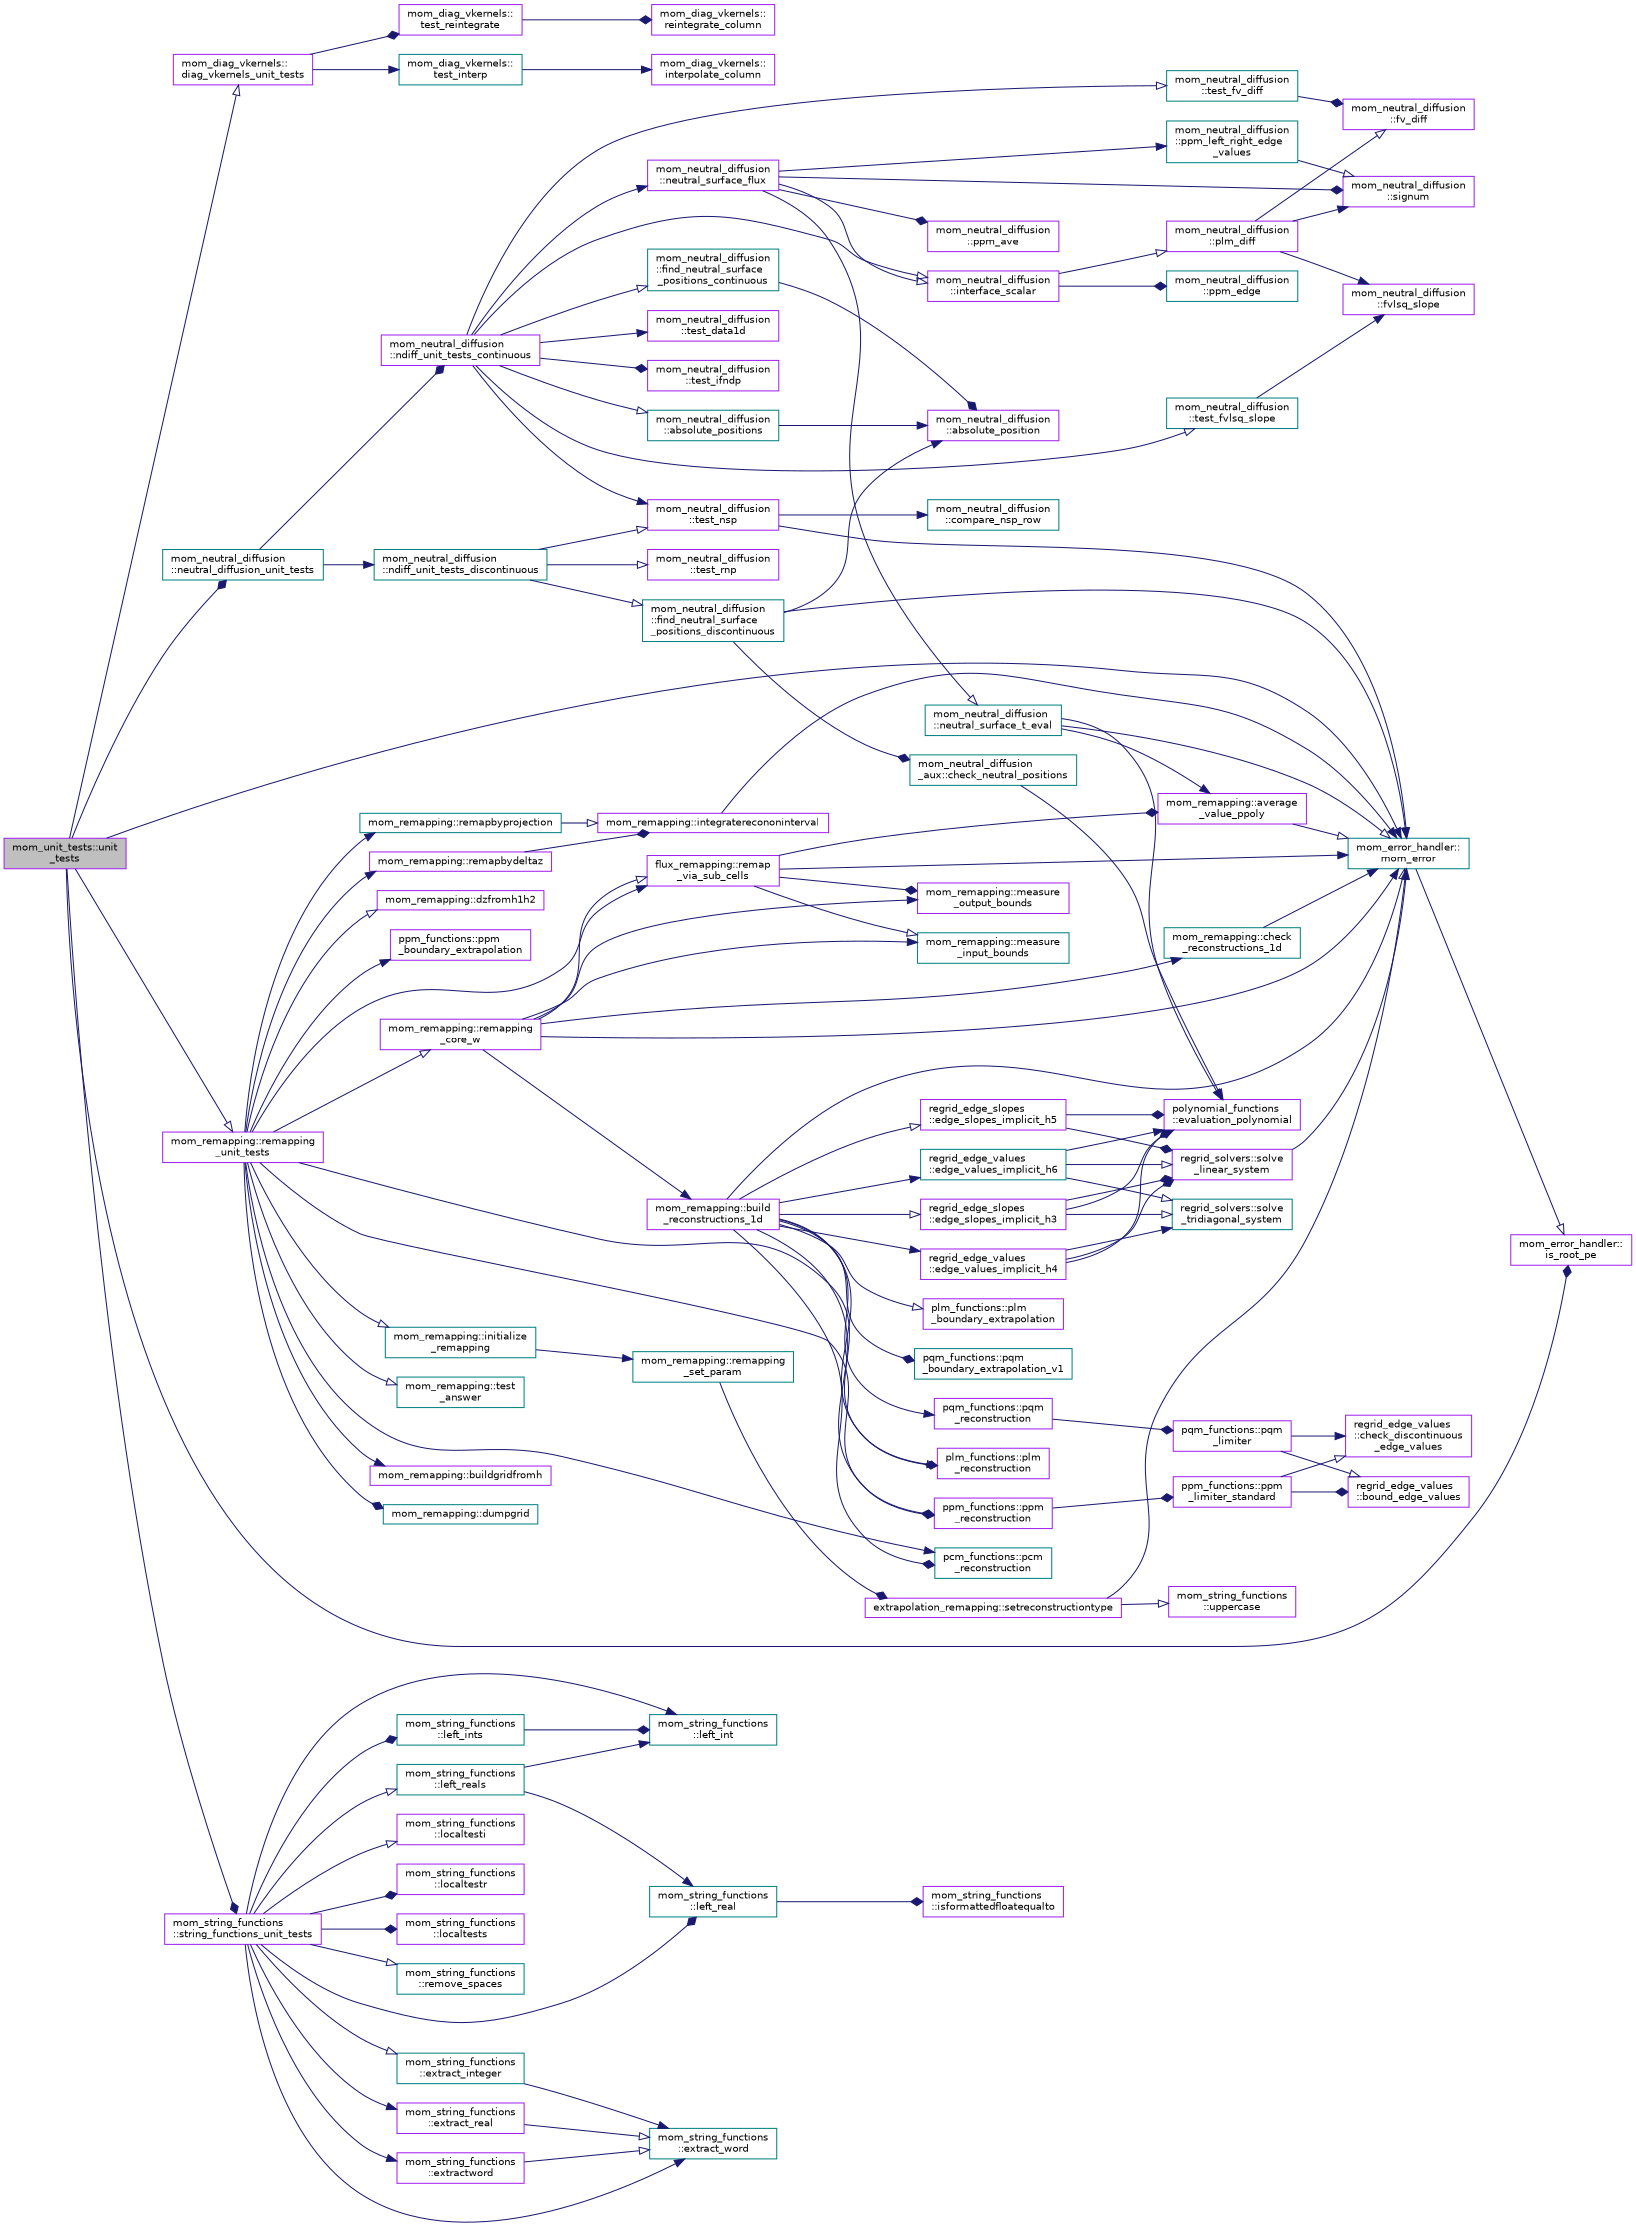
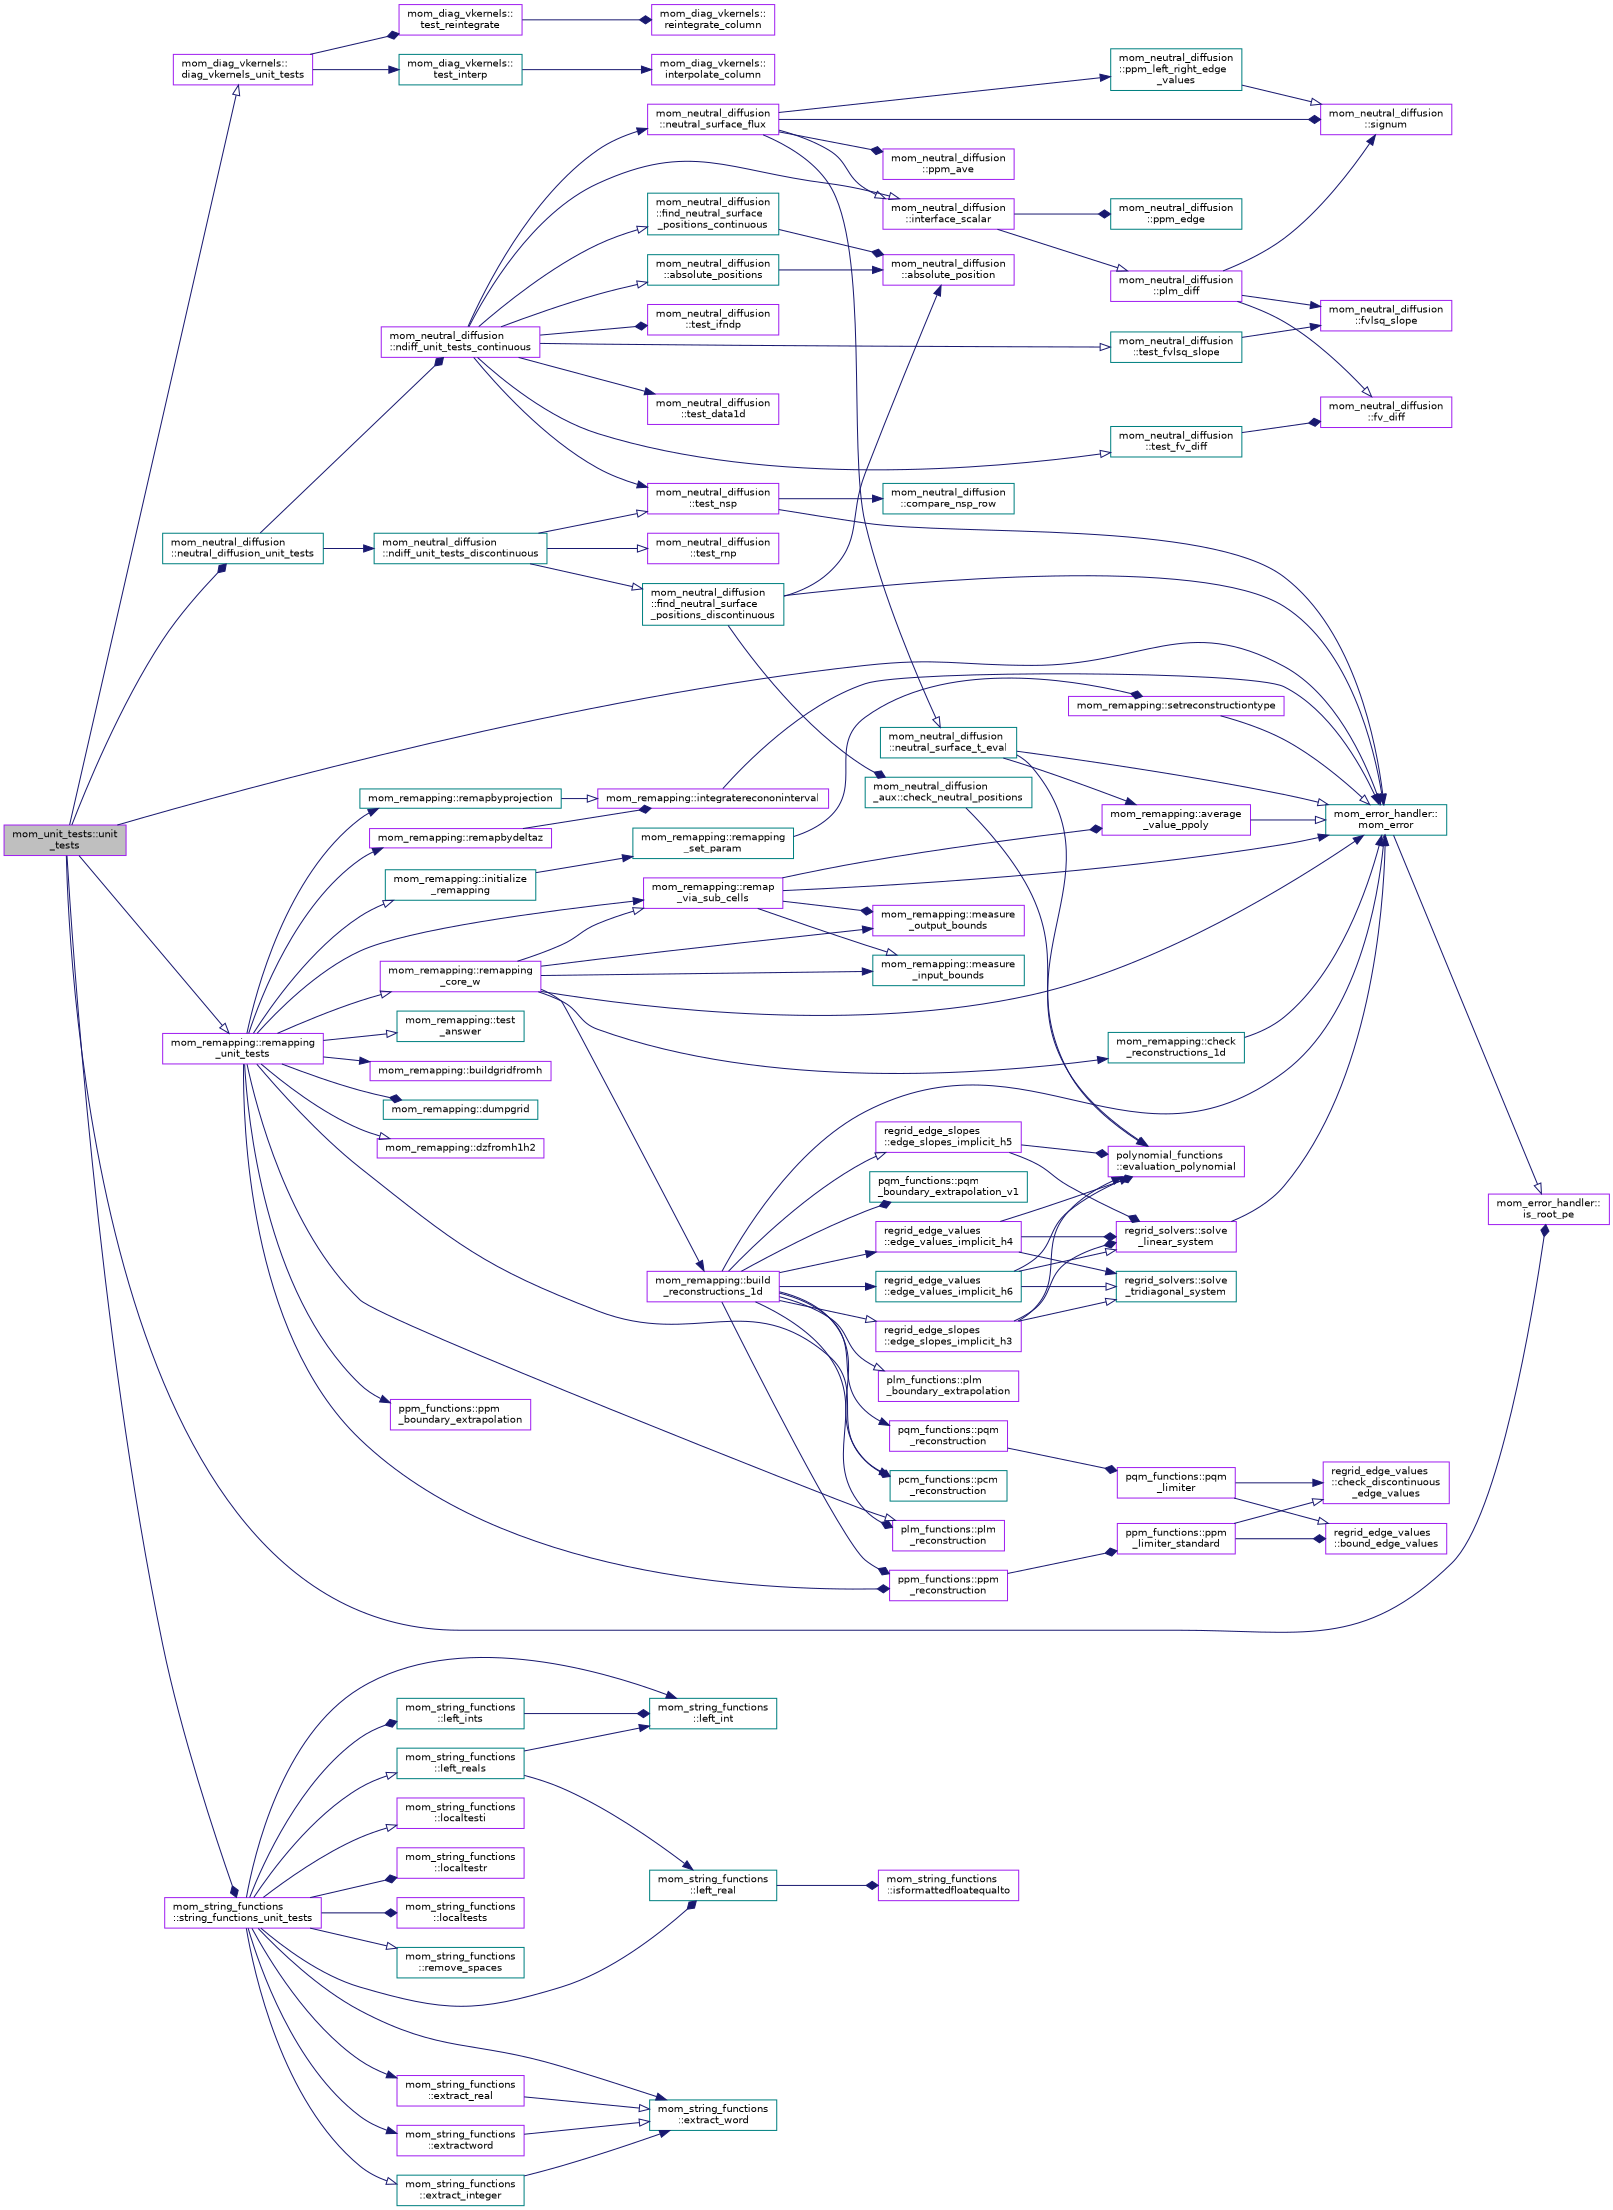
(713, 871) -> (713, 893)
(1232, 1602) -> none
(993, 1608) -> (1176, 706)
